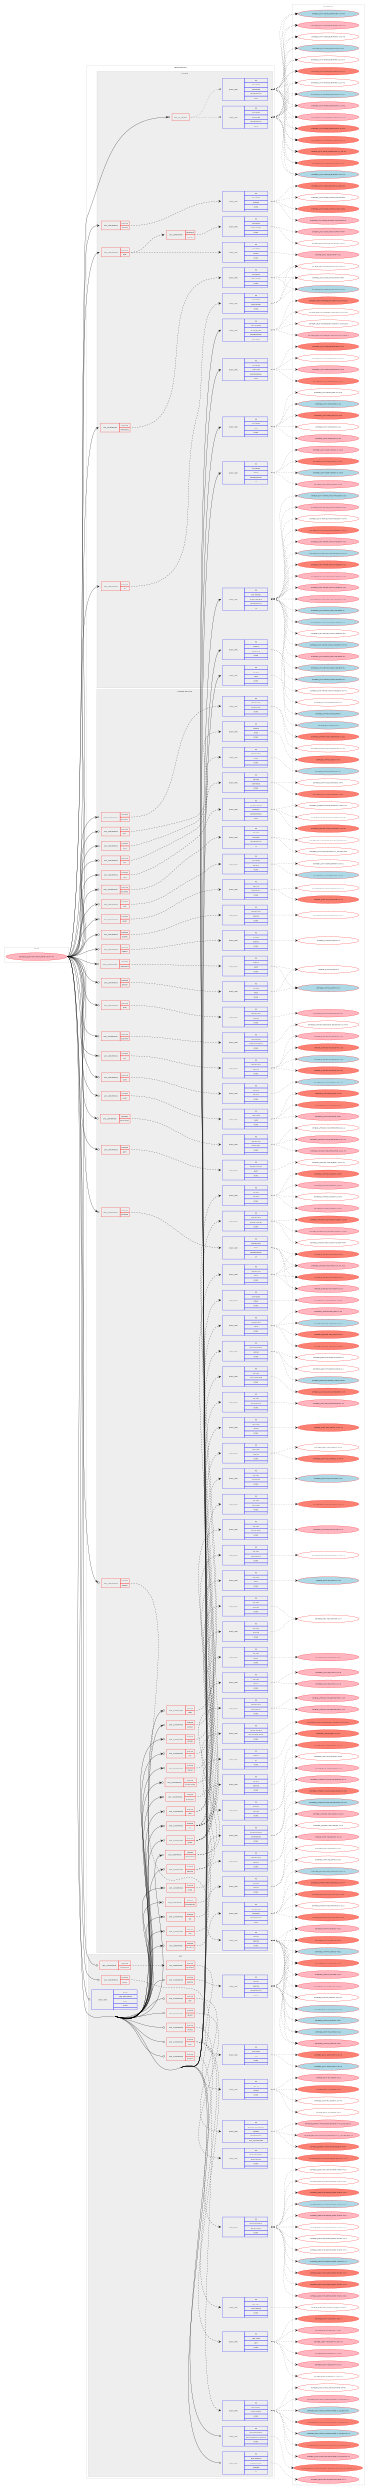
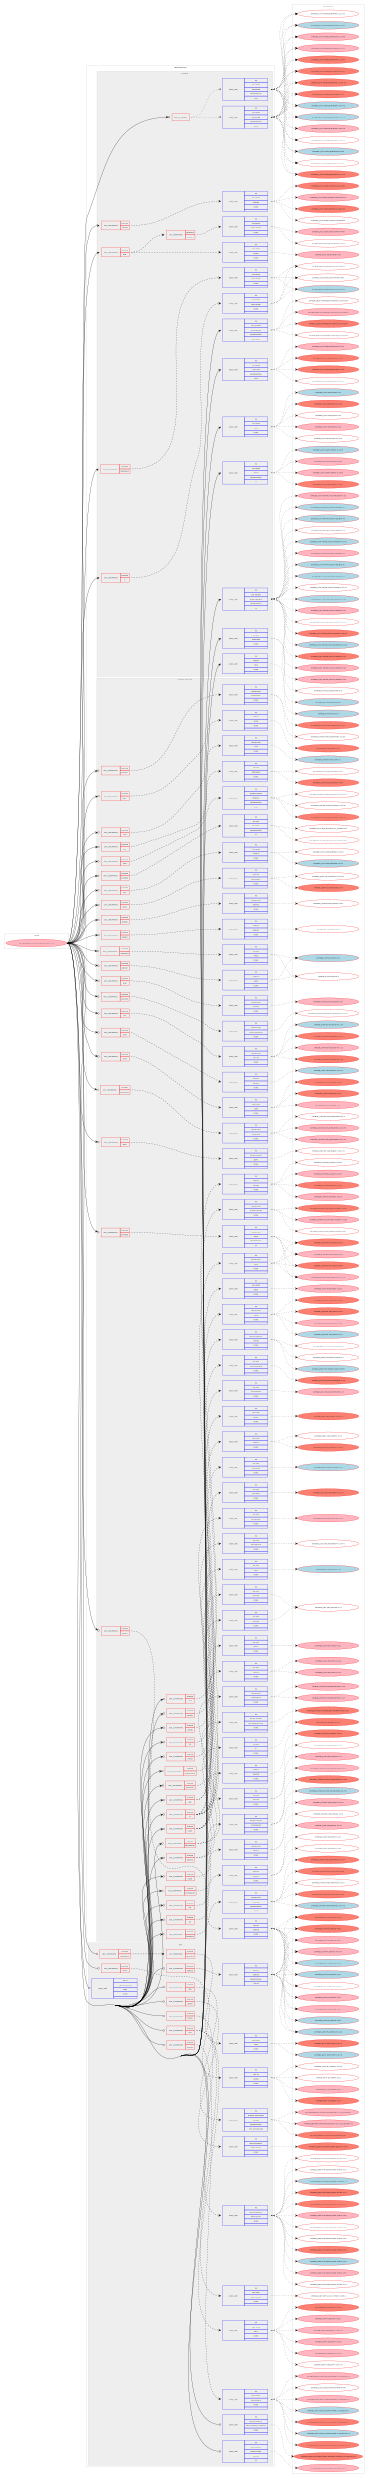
(328, 542) -> none
